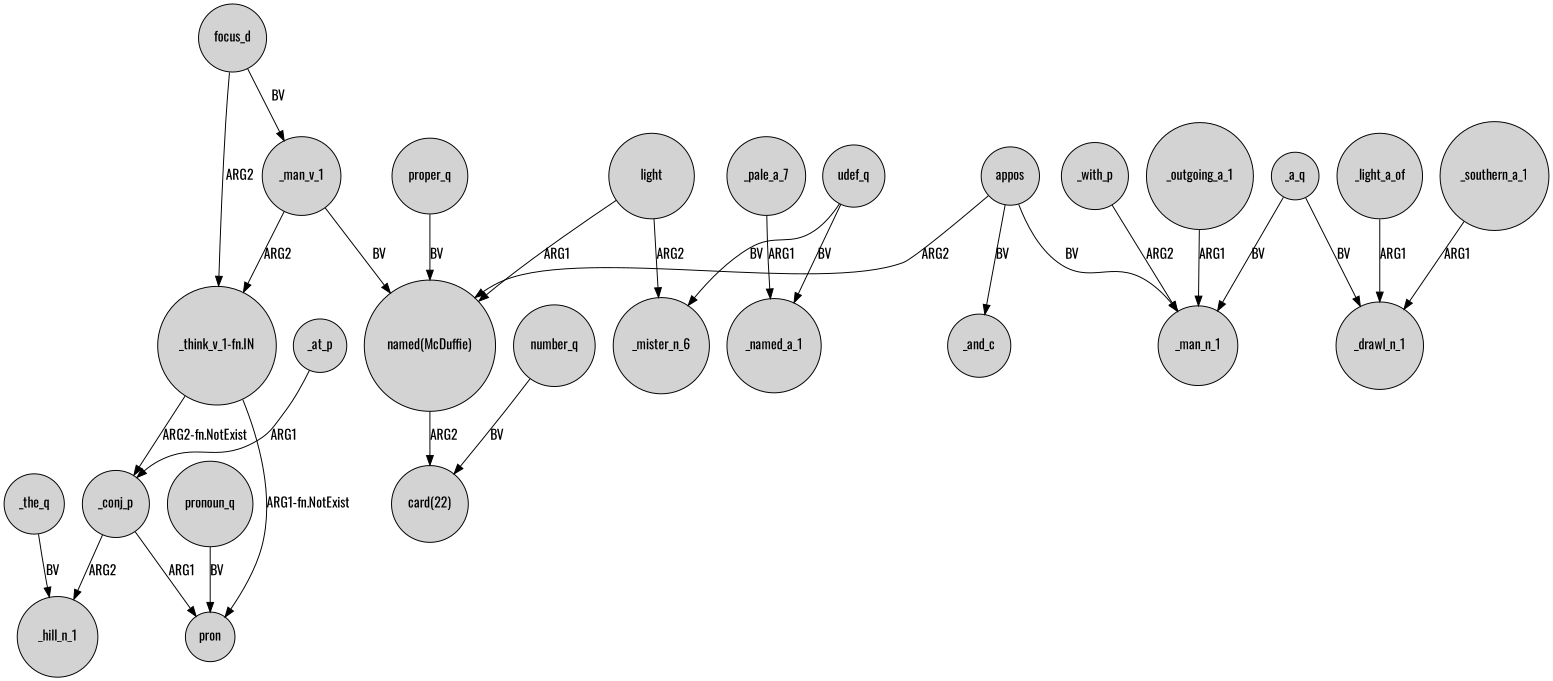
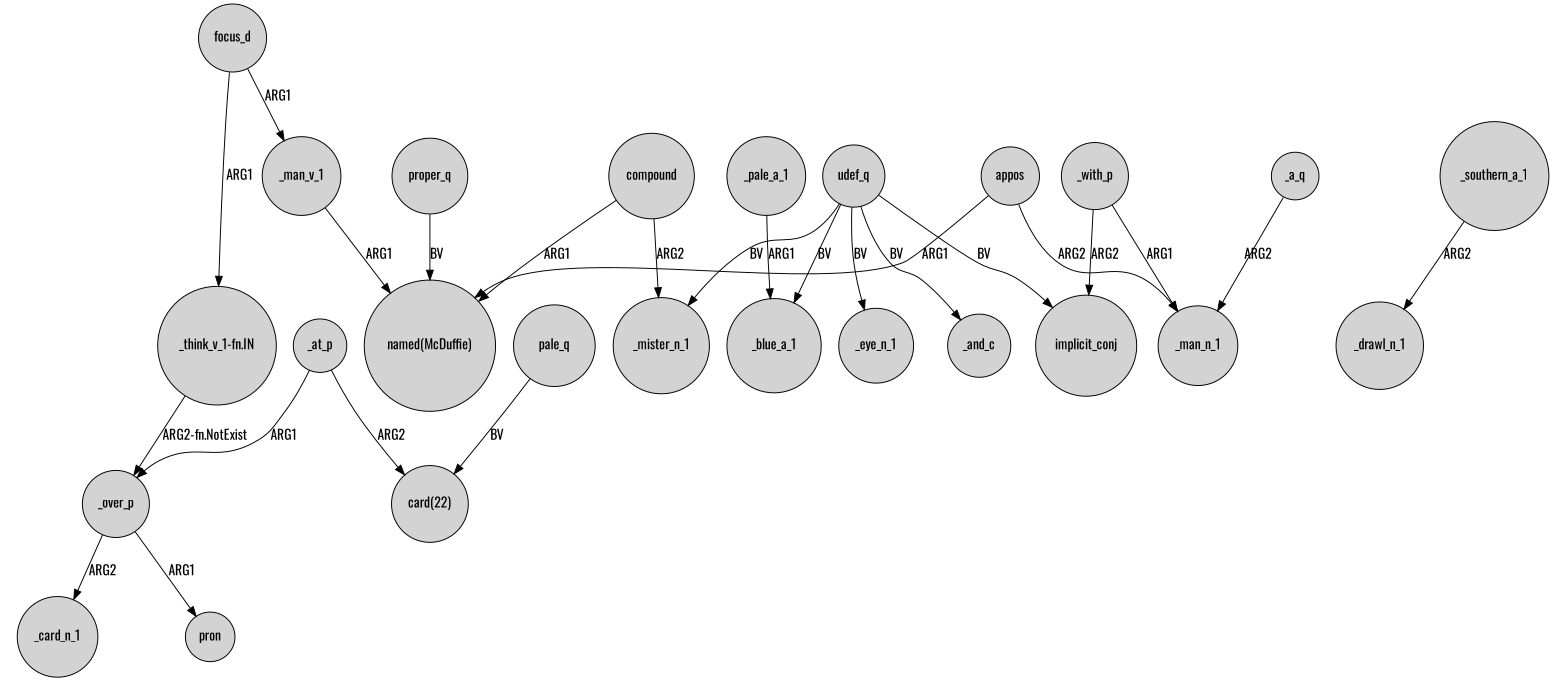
(278, 97) -> (278, 97)
(240, 176) -> (240, 176)
(652, 176) -> (652, 176)
(766, 176) -> (766, 176)
(1200, 176) -> none
(1380, 176) -> none
(266, 247) -> none
(1331, 248) -> none
(379, 255) -> (379, 255)
(935, 255) -> (935, 255)
(996, 255) -> (900, 270)
(1072, 255) -> (1072, 255)
(1160, 255) -> (1160, 255)
(1258, 255) -> (1258, 255)
(1458, 255) -> (1458, 255)
(554, 346) -> (554, 346)
(661, 346) -> (661, 346)
(774, 346) -> (774, 346)
none -> (876, 346)
none -> (1086, 346)
(430, 434) -> (361, 421)
(34, 504) -> none
(116, 504) -> (116, 504)
(210, 504) -> none
(267, 507) -> none
(58, 637) -> (58, 637)
